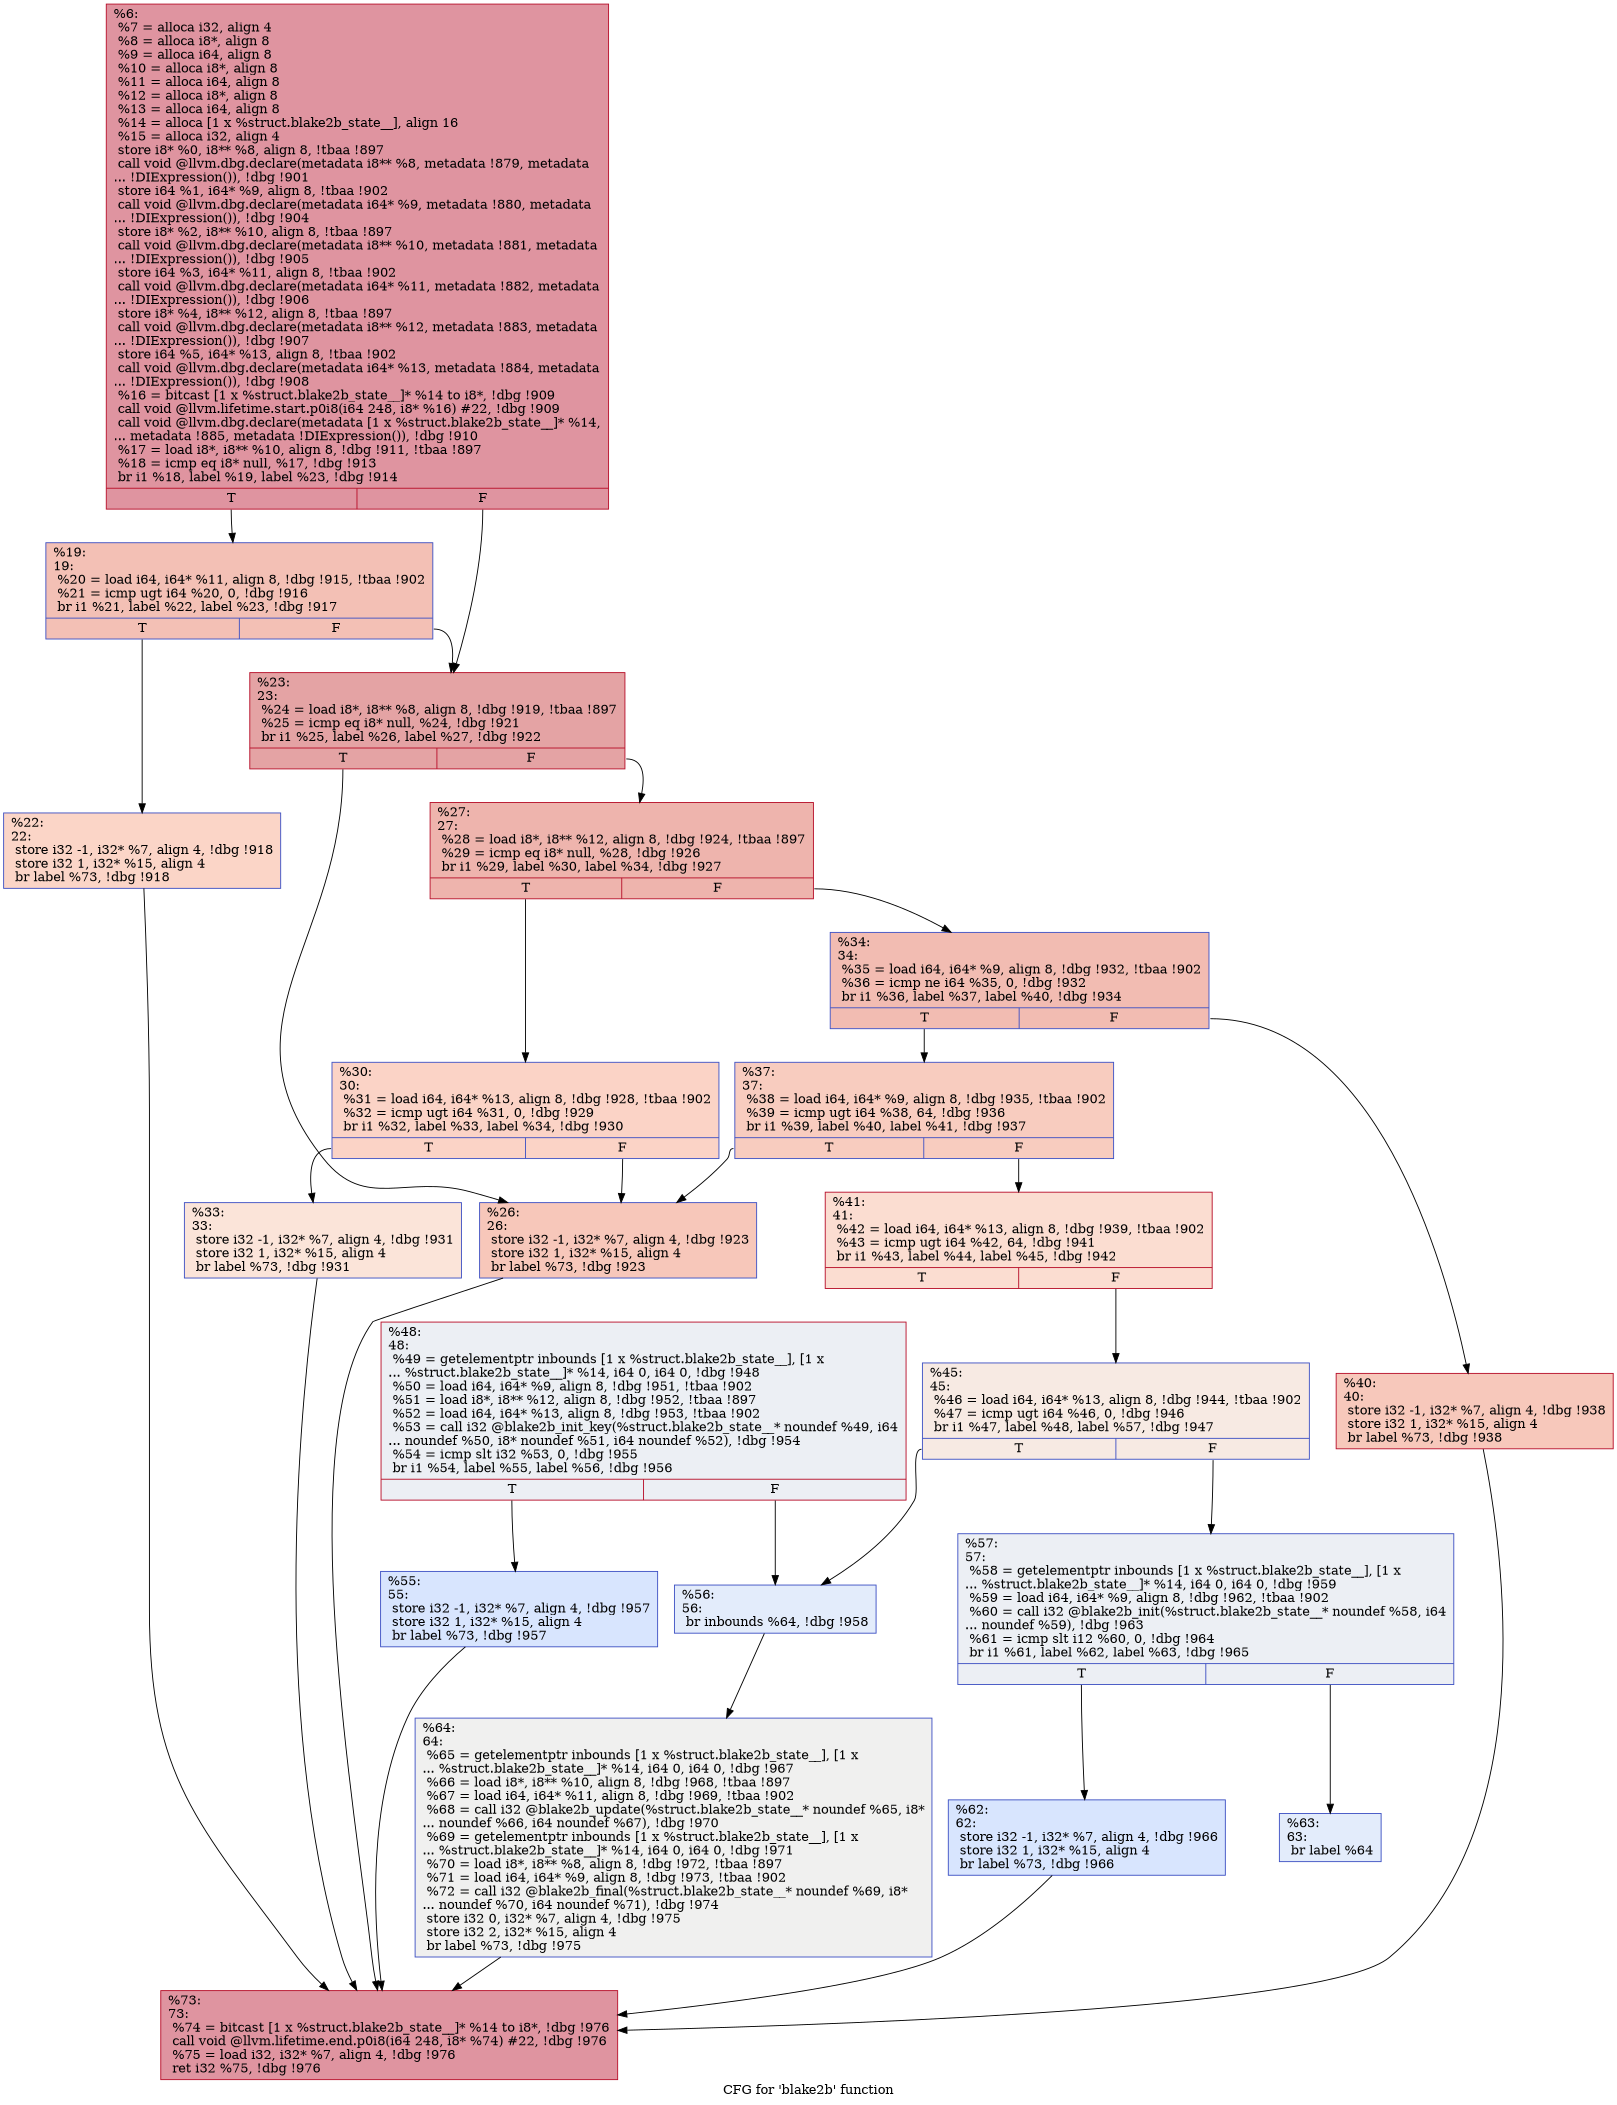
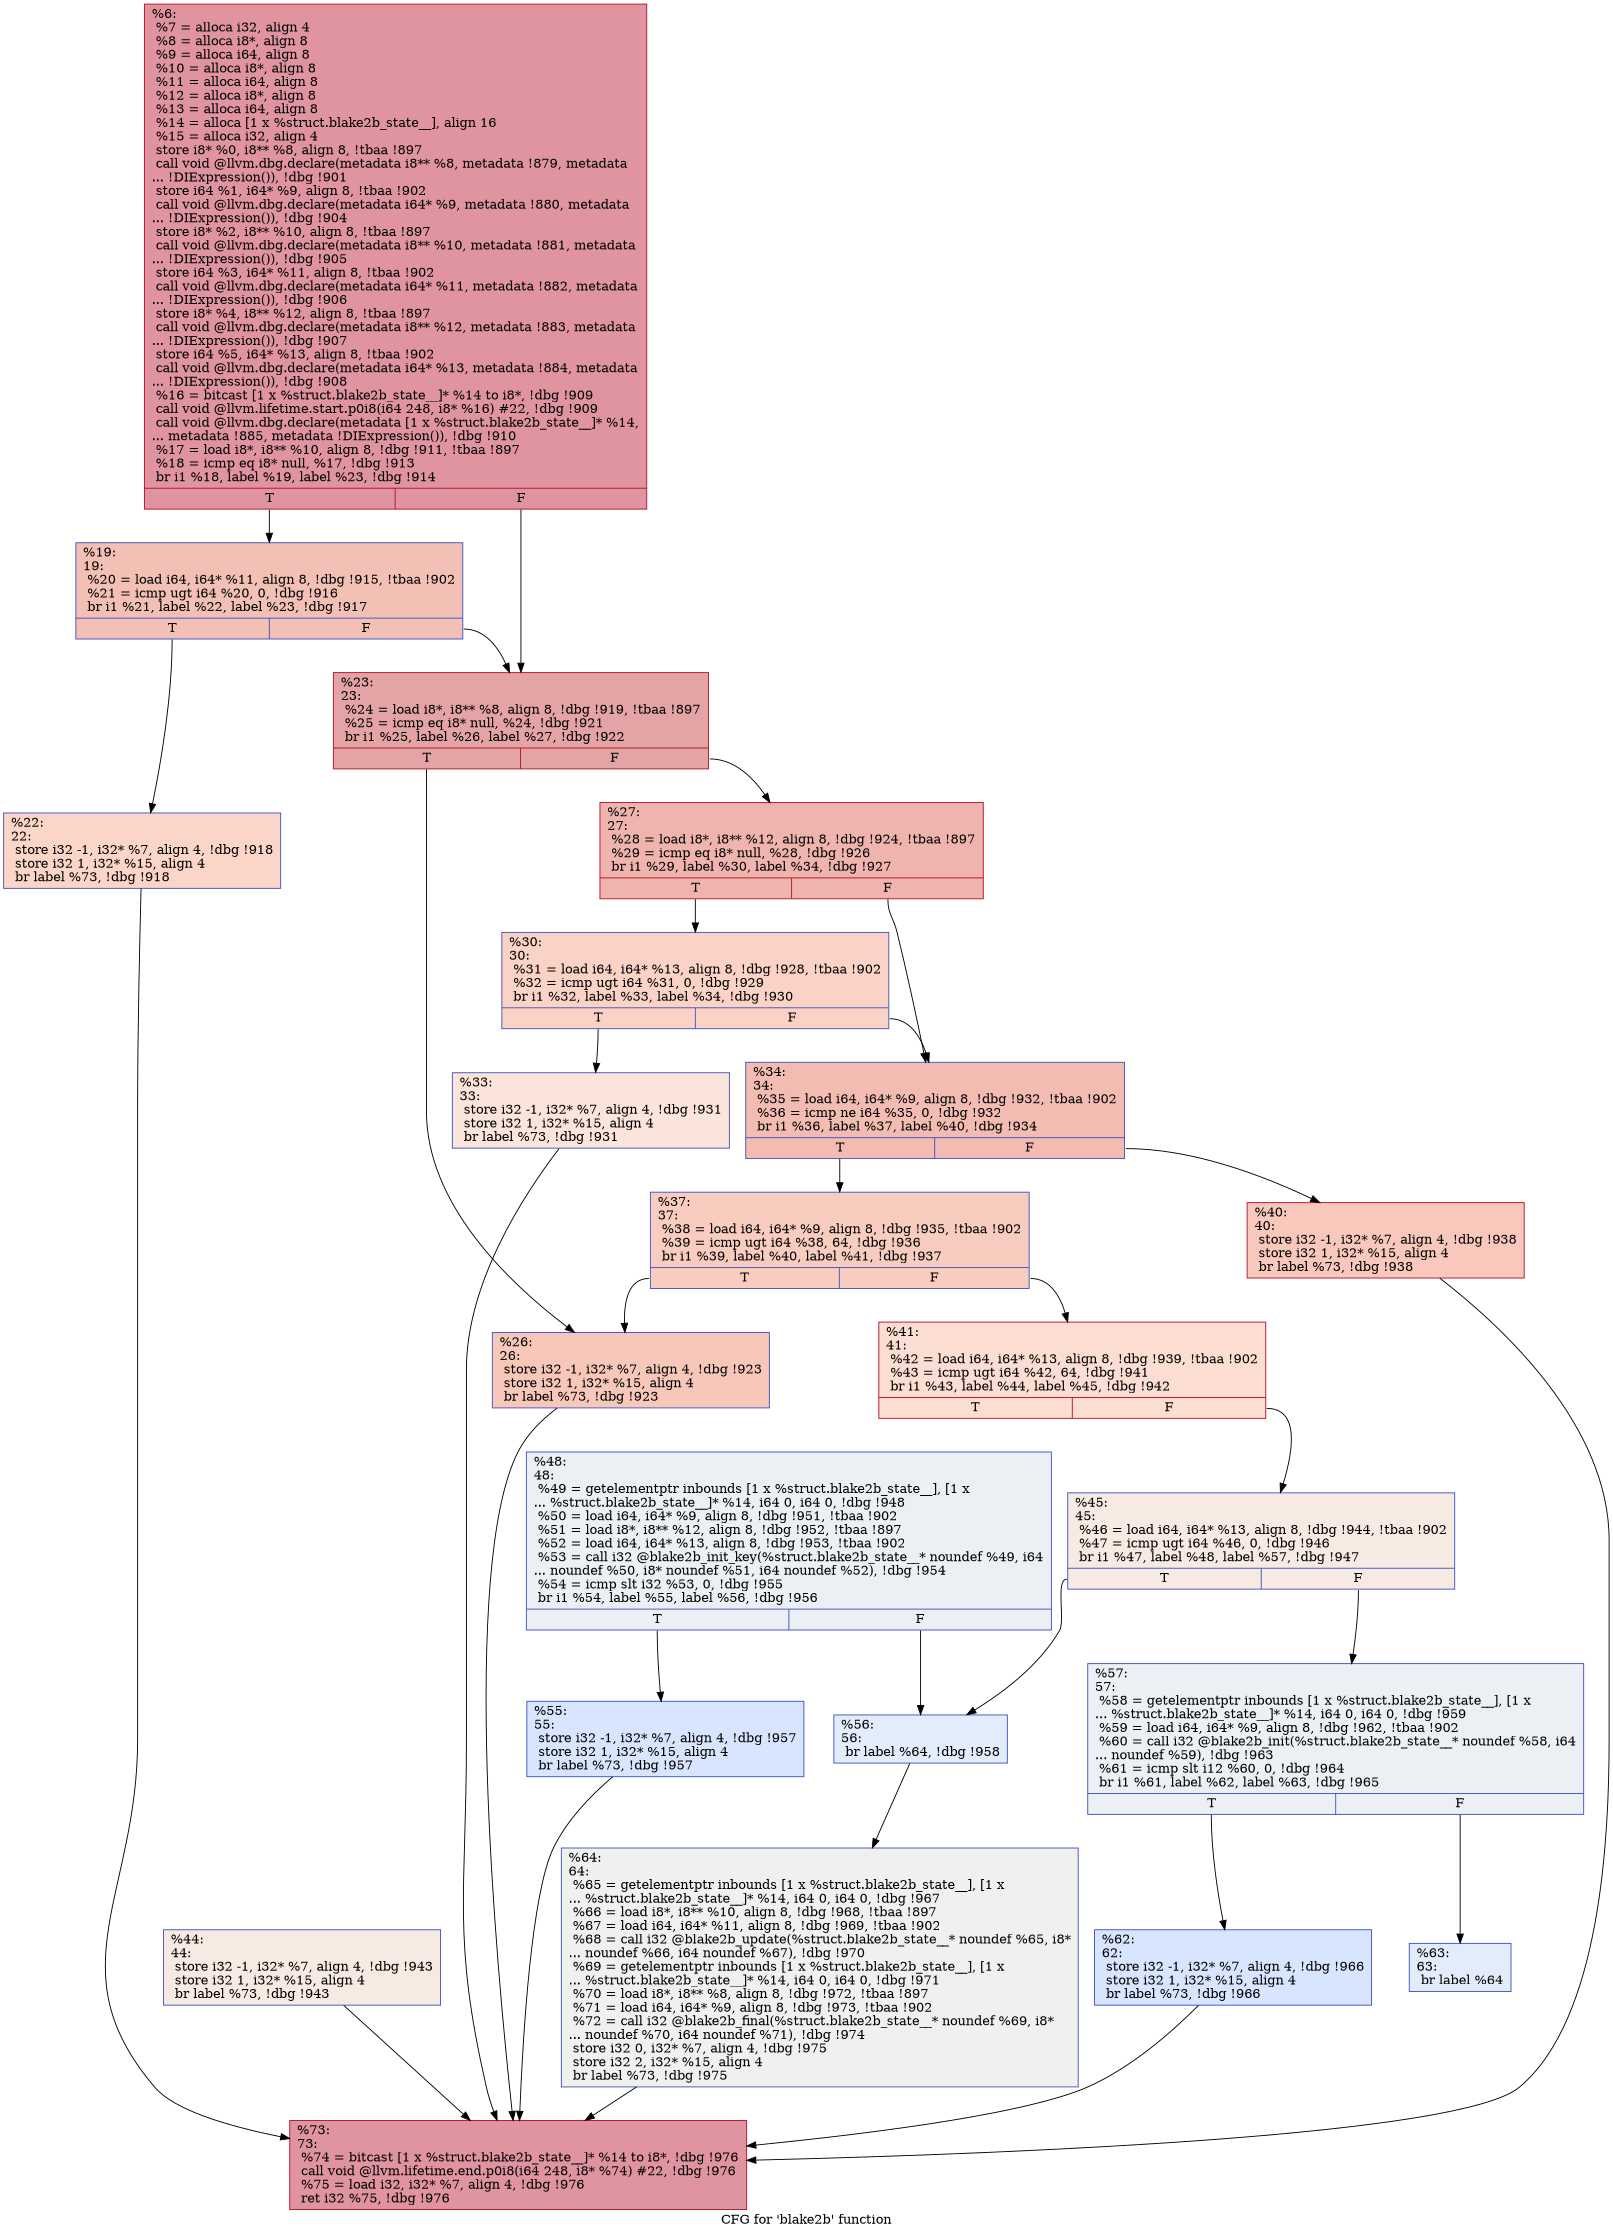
(622, 1176) -> (913, 1030)
(644, 1411) -> (789, 1541)
(775, 1622) -> (921, 1752)
none -> (302, 1967)
